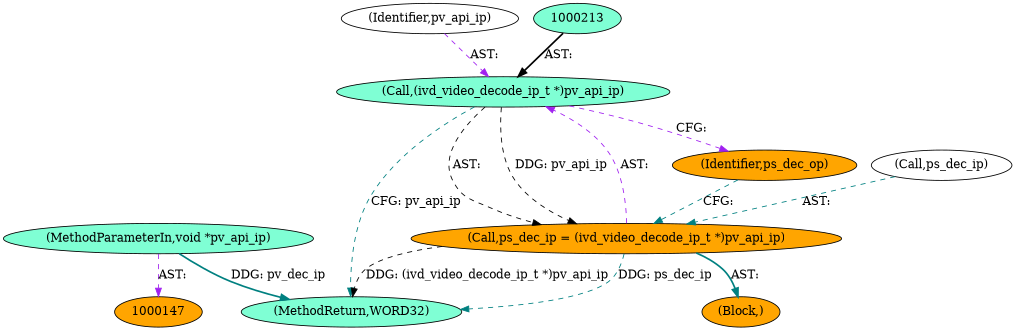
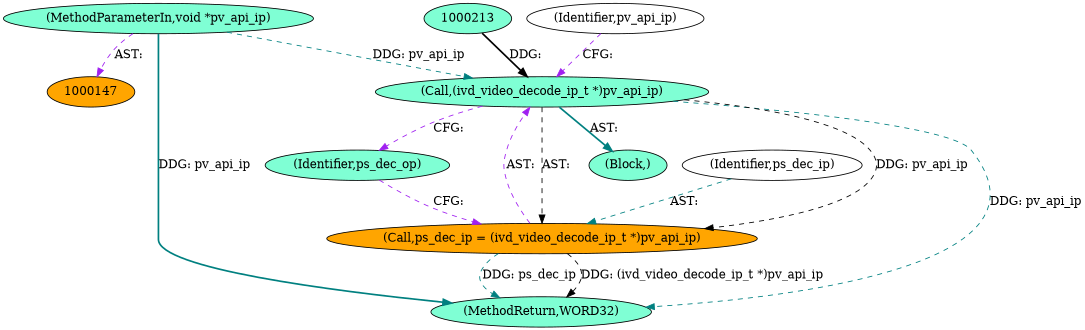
none -> (346, 54)
(486, 55) -> (600, 55)
(561, 55) -> (527, 55)
(765, 165) -> (357, 165)
(942, 165) -> (772, 165)
(700, 200) -> (424, 204)
(416, 202) -> (1036, 202)
(720, 267) -> (582, 126)
(278, 275) -> (204, 165)
(741, 312) -> (628, 165)
